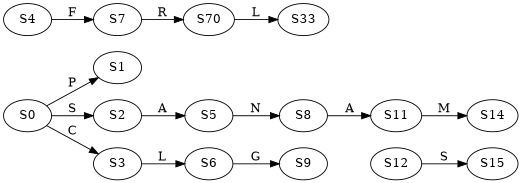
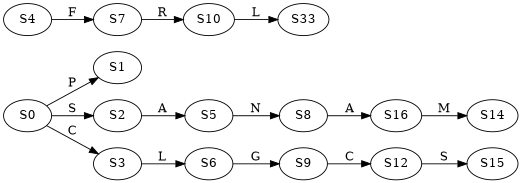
(209, 20) -> (209, 20)
(396, 116) -> (396, 116)
none -> (344, 164)
